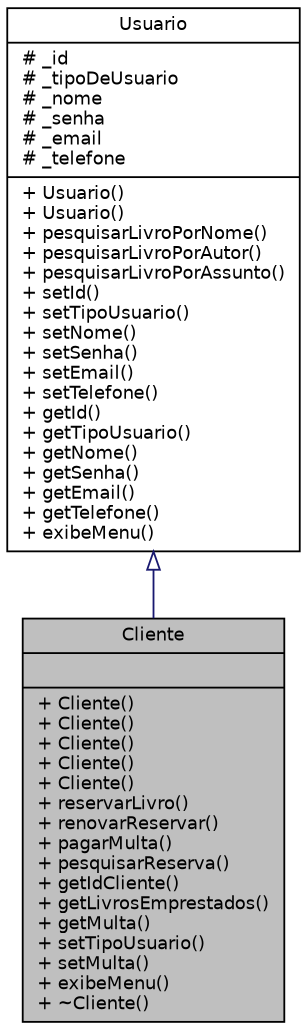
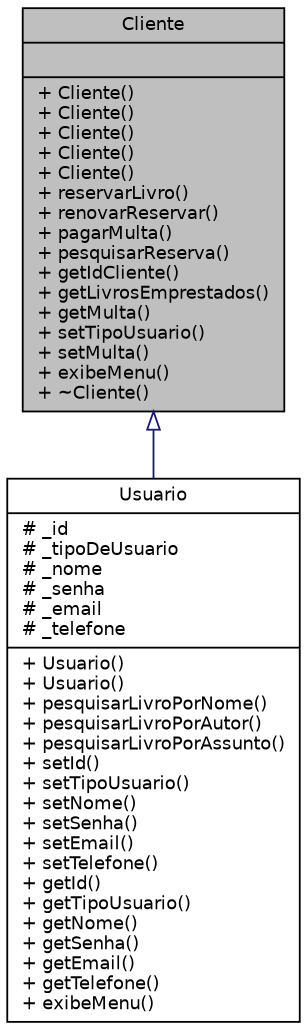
(154, 594) -> (154, 454)
